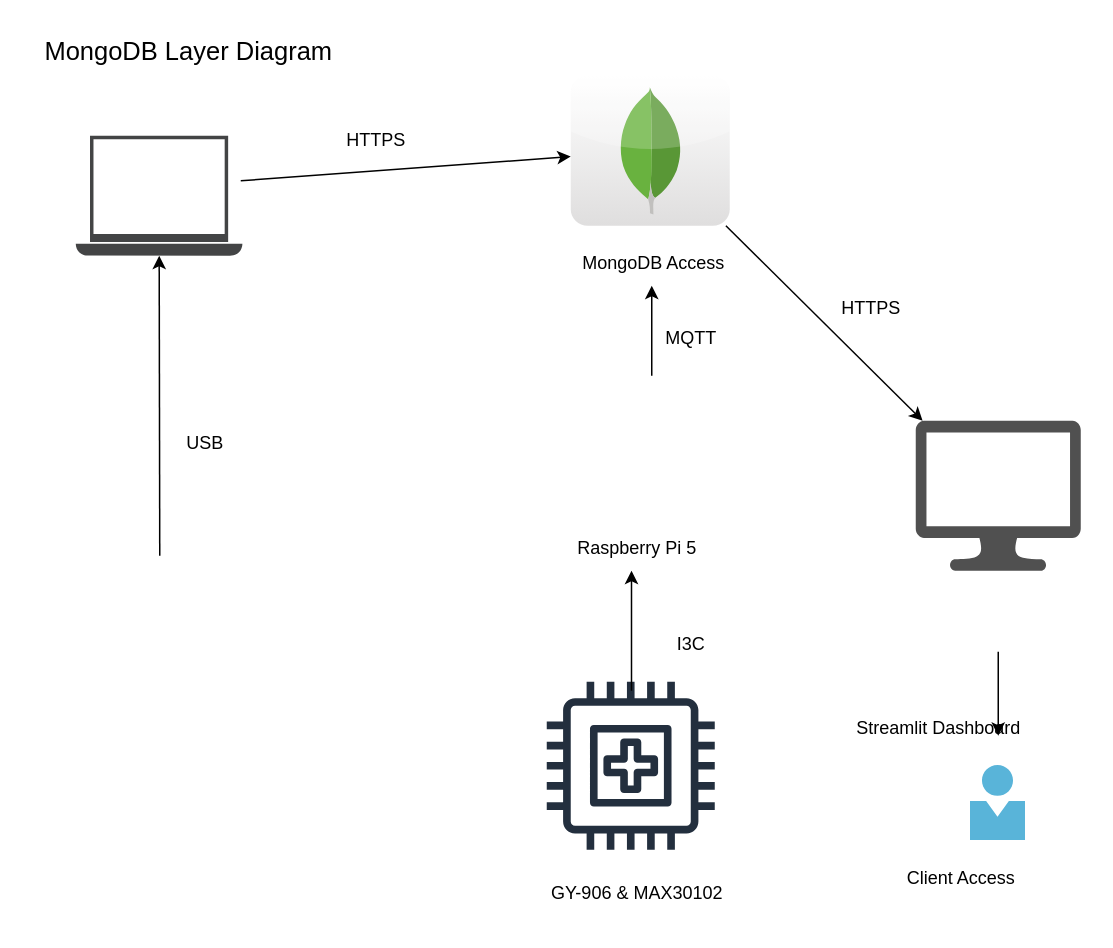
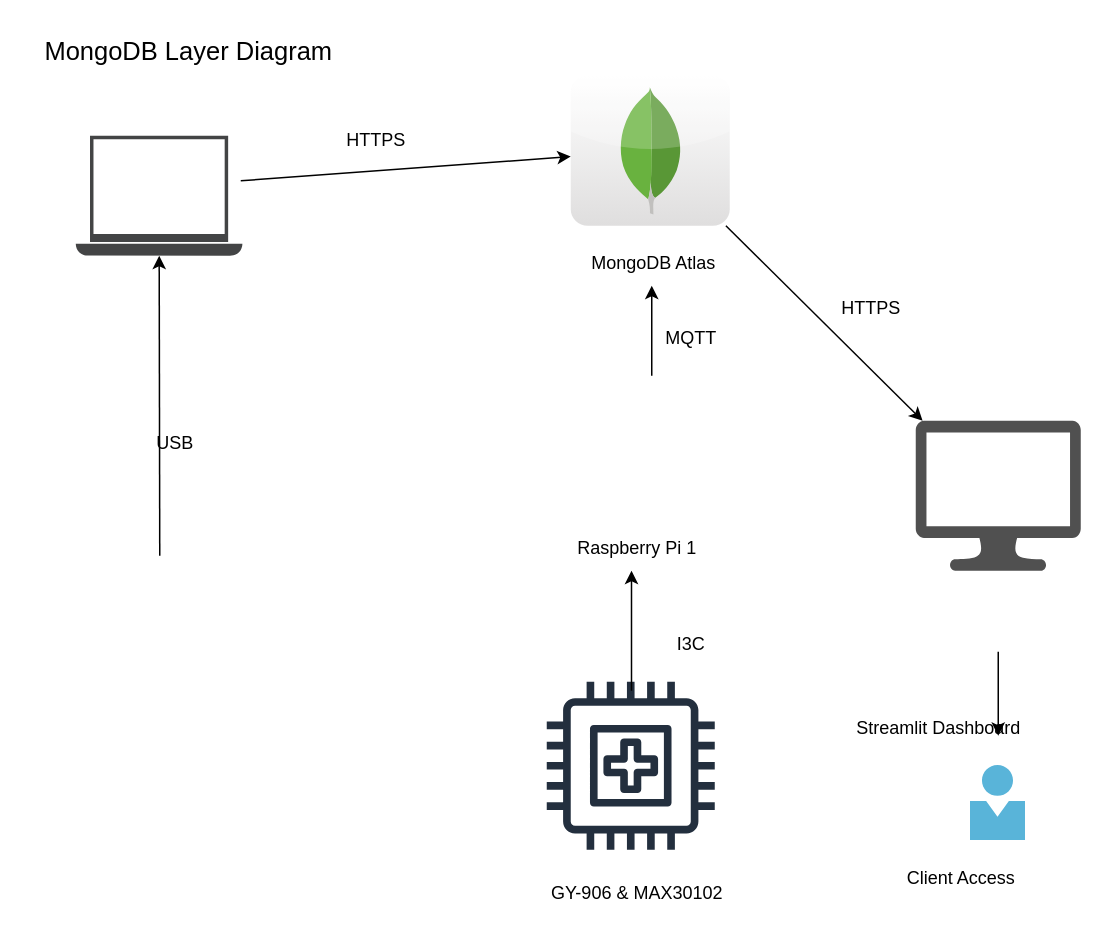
(654, 263) -> (654, 263)
(205, 443) -> (175, 443)
(638, 548) -> (638, 548)
